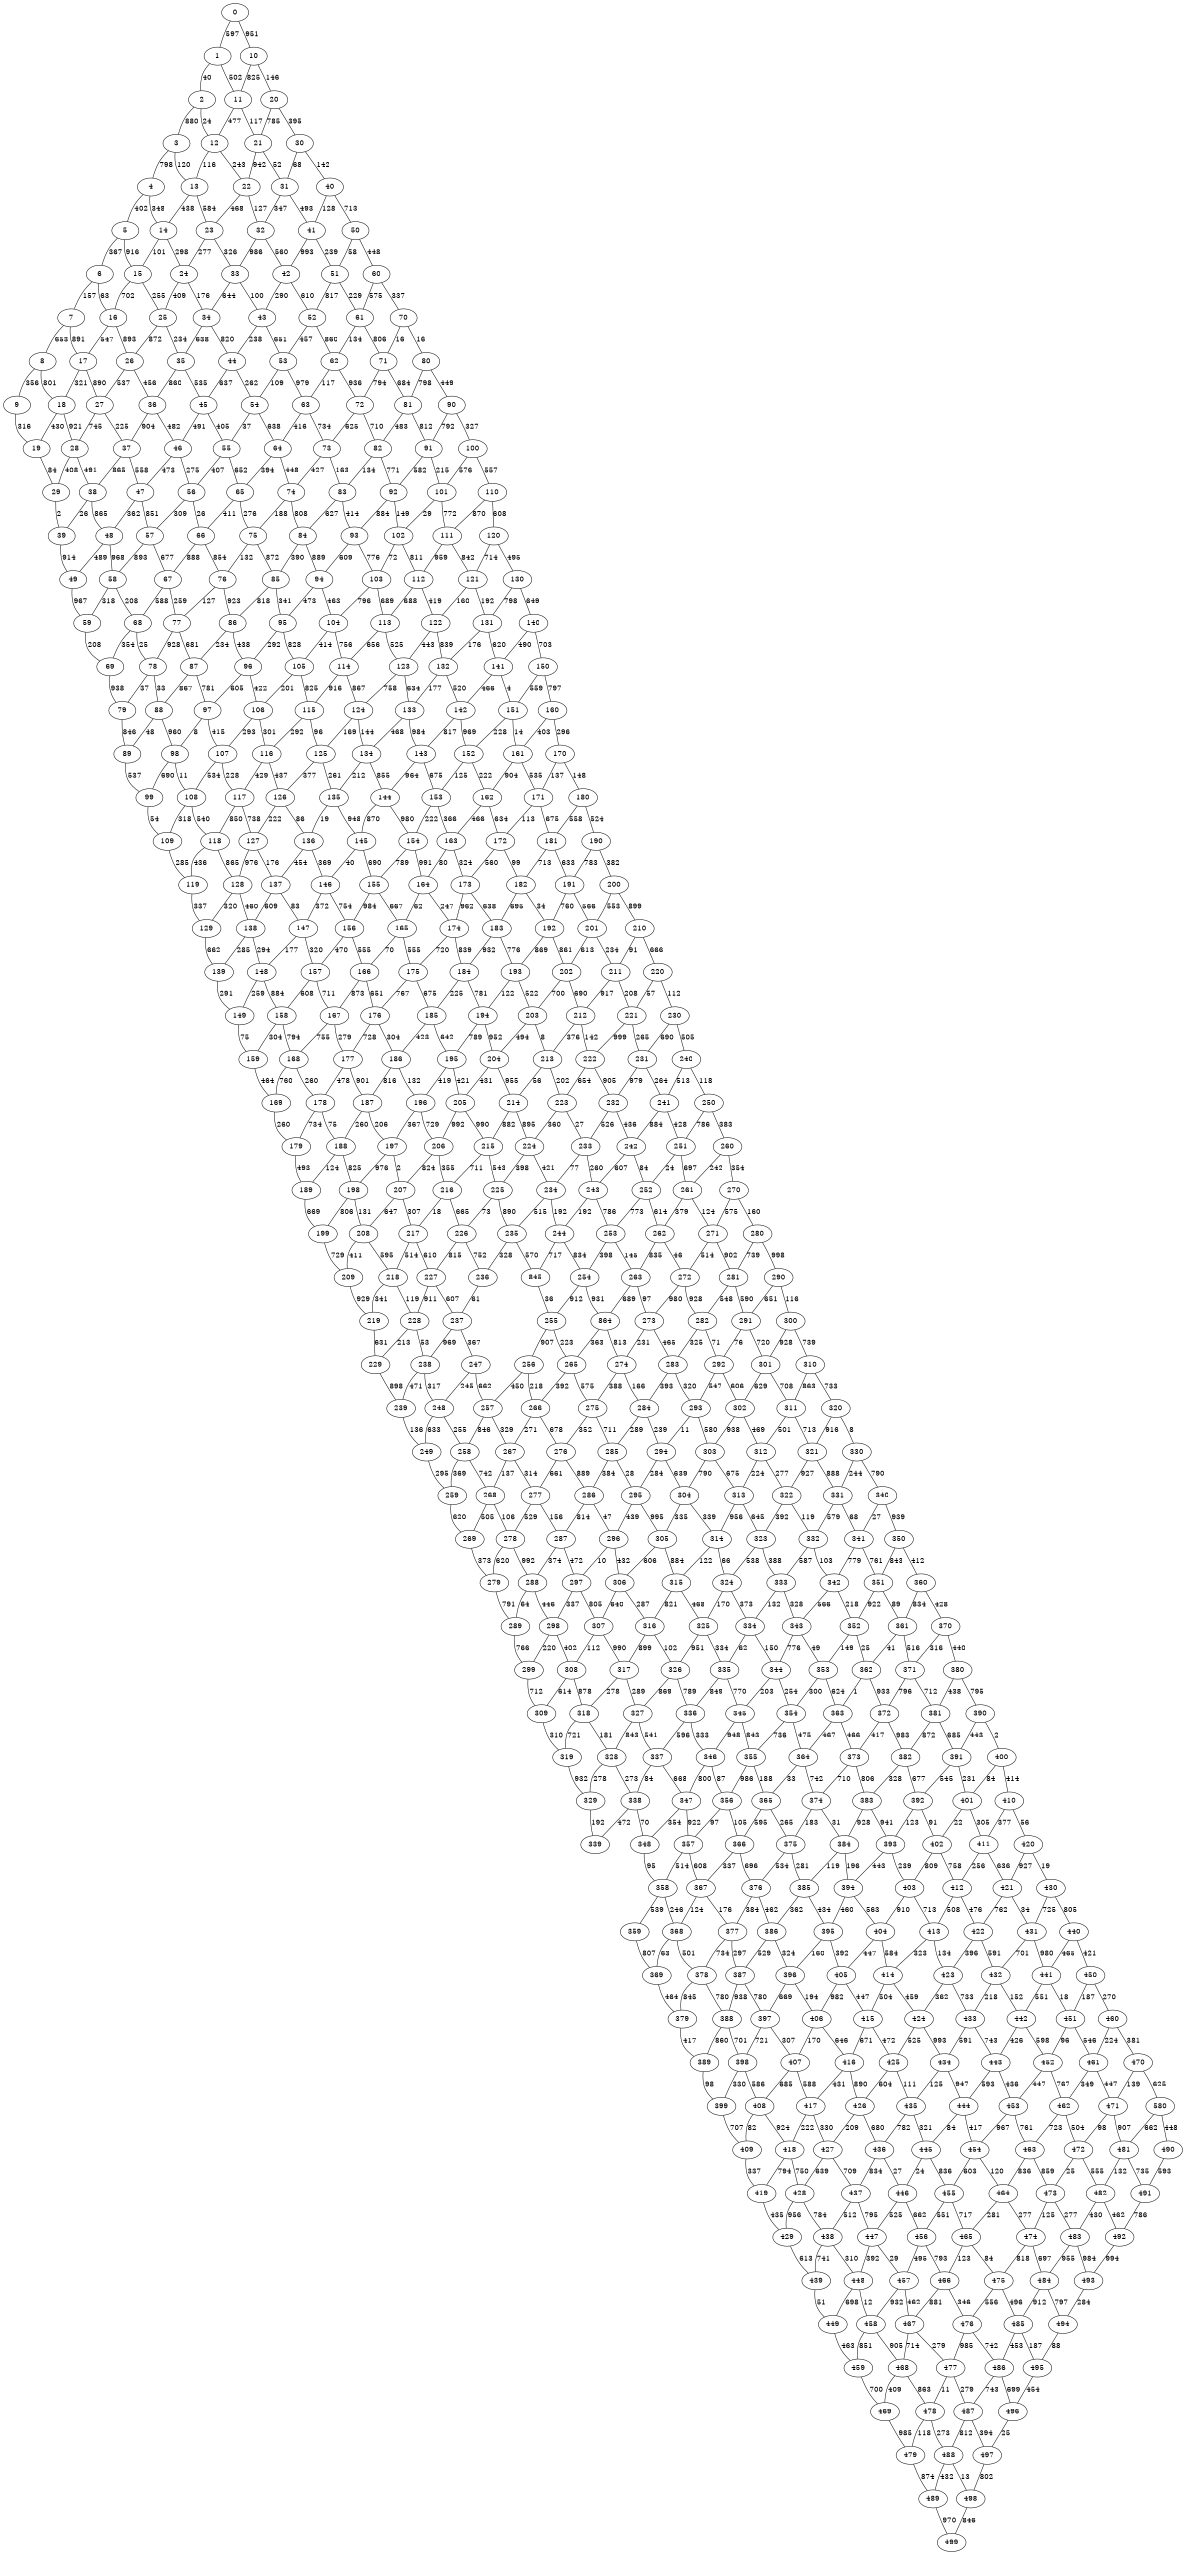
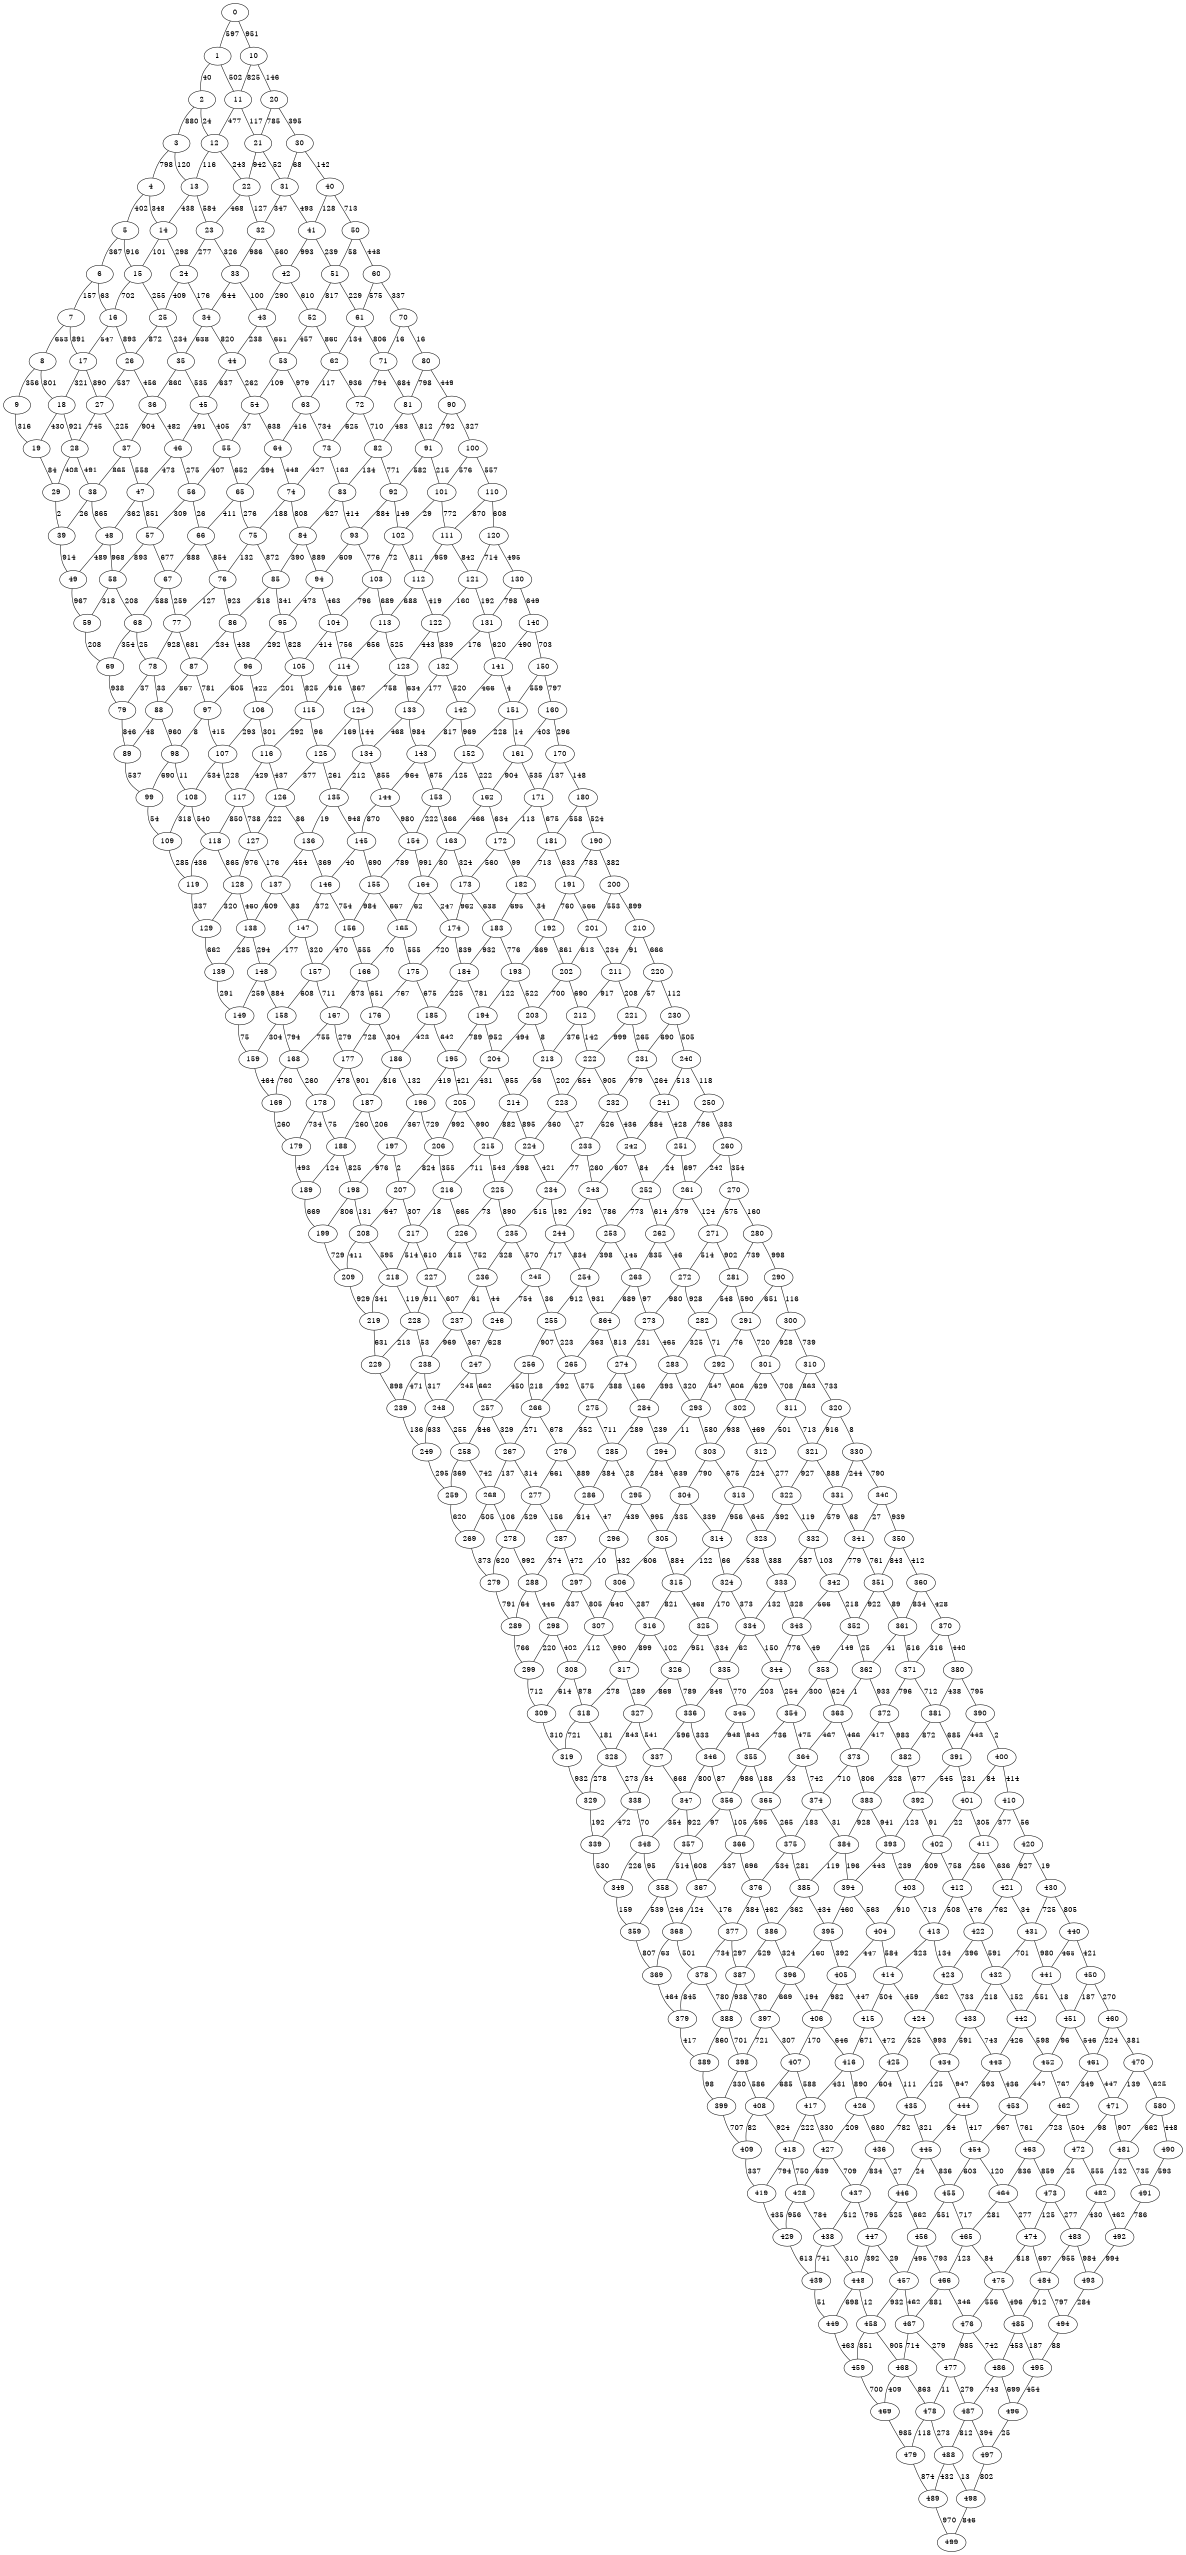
(535, 1278) -> (535, 1278)
none -> (497, 1321)
none -> (618, 1888)
